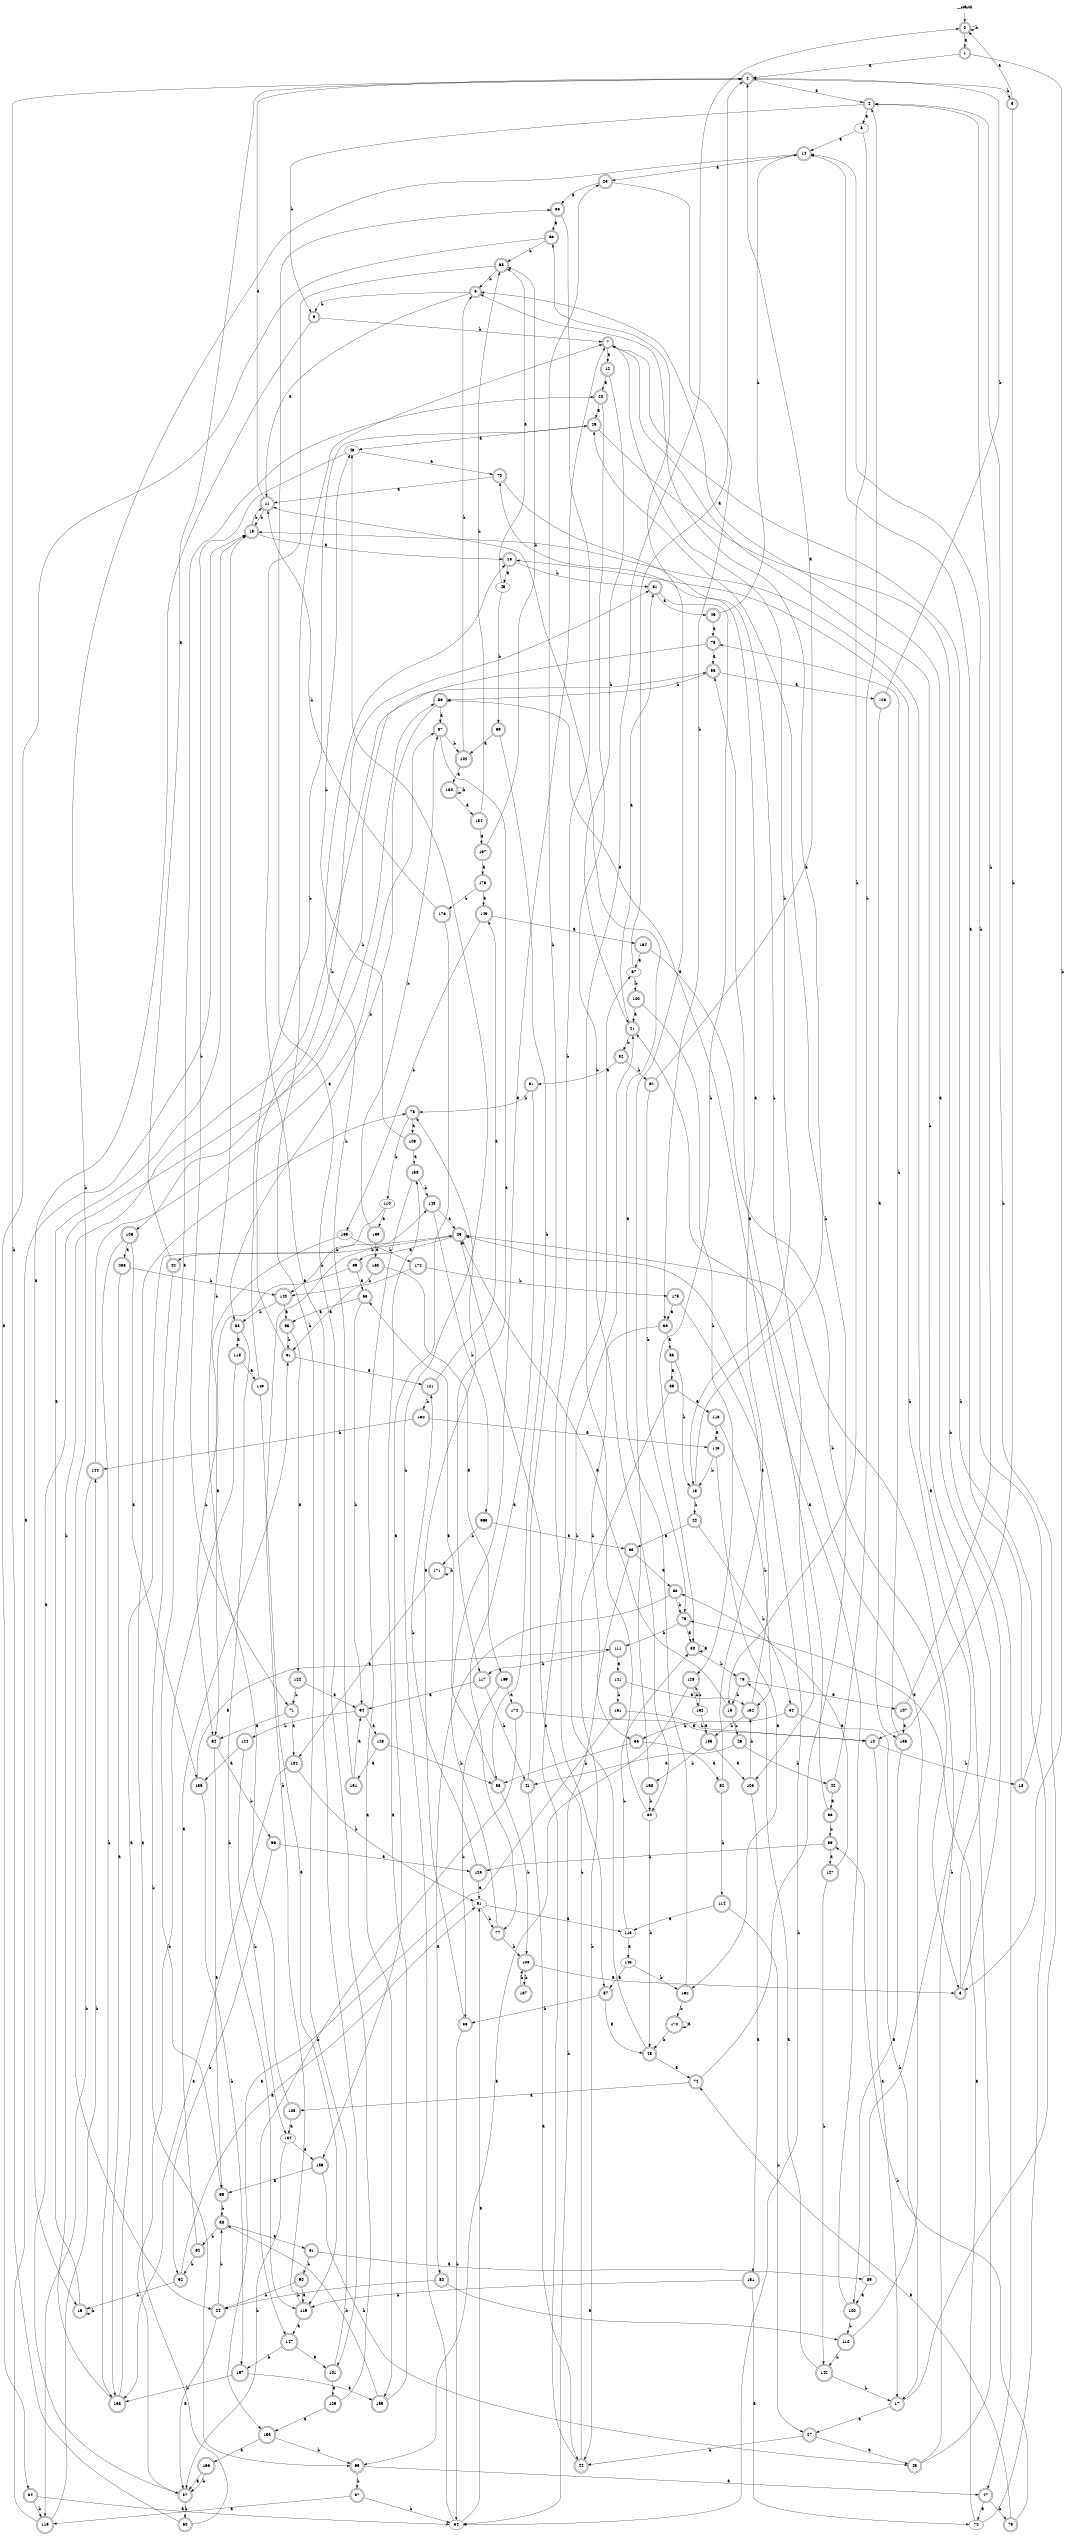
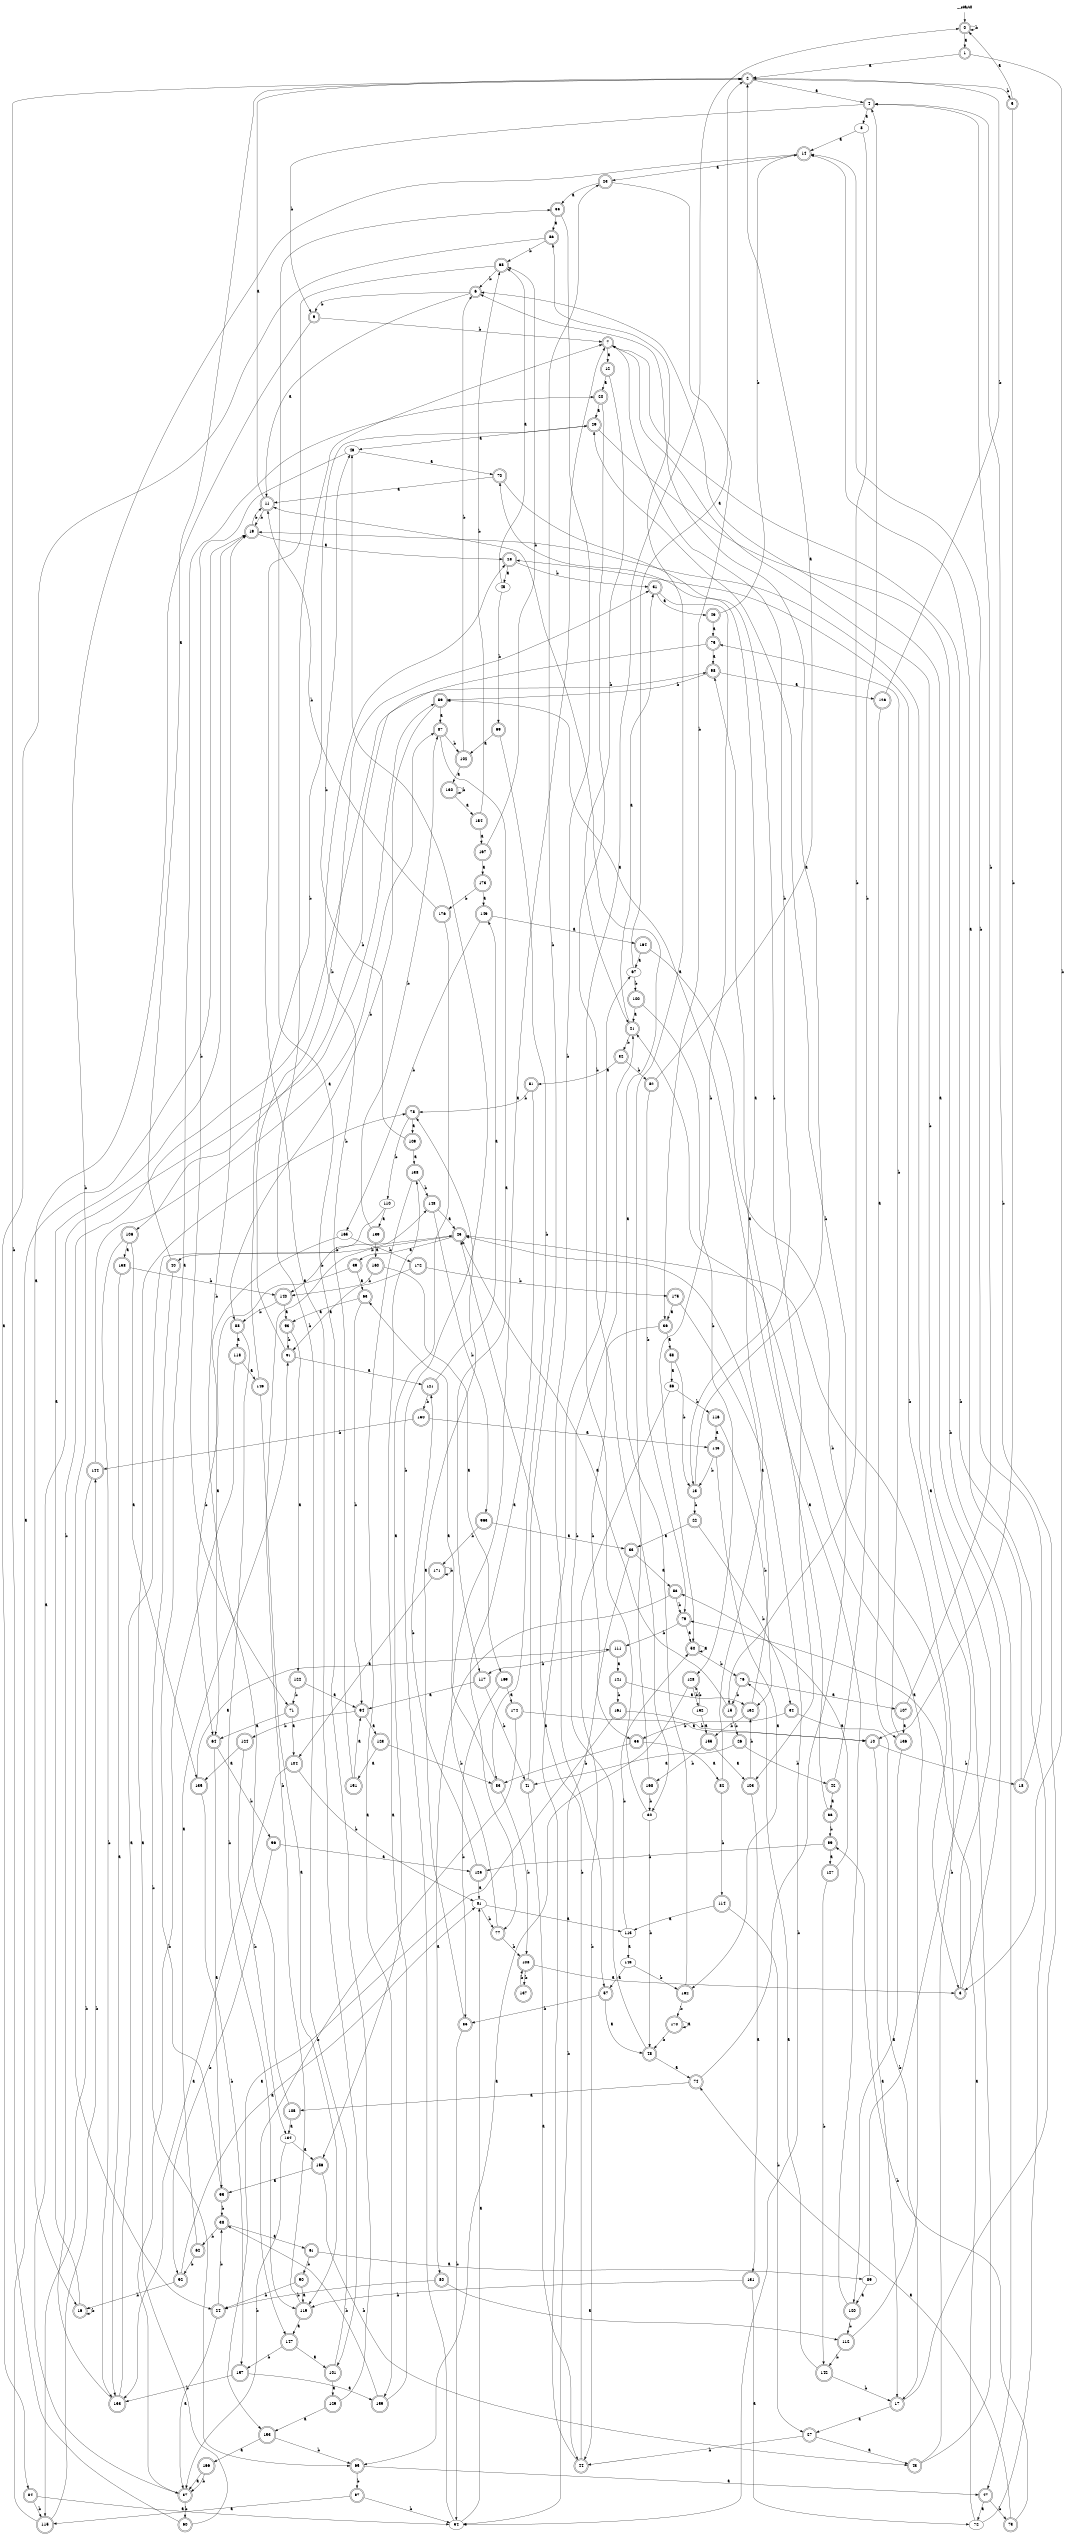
(122, 1266) -> (122, 1266)
(672, 1387) -> (672, 1387)
(697, 1402) -> (698, 1402)
